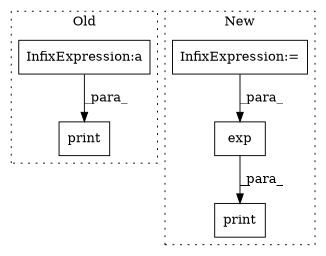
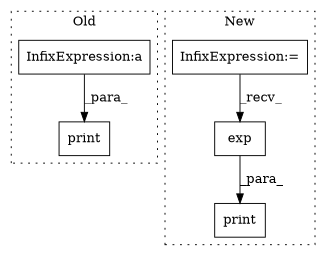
(262, 98) -> (261, 98)
